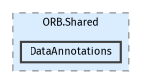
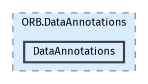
(71, 23) -> (74, 23)
